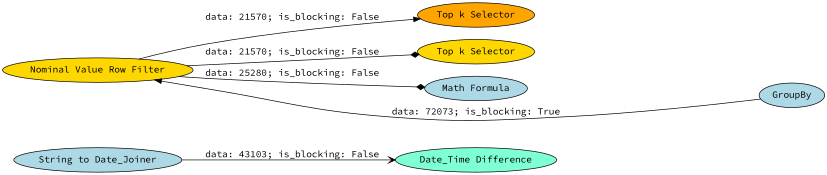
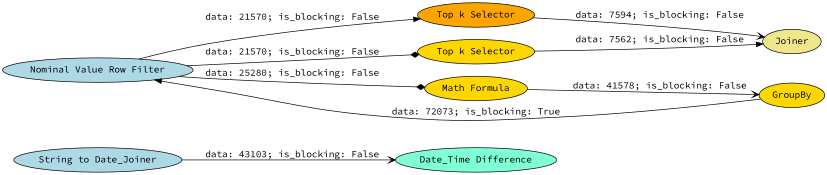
none -> (792, 42)
(98, 70) -> (98, 70)
(476, 88) -> (476, 88)
none -> (640, 92)
(792, 95) -> (792, 95)
